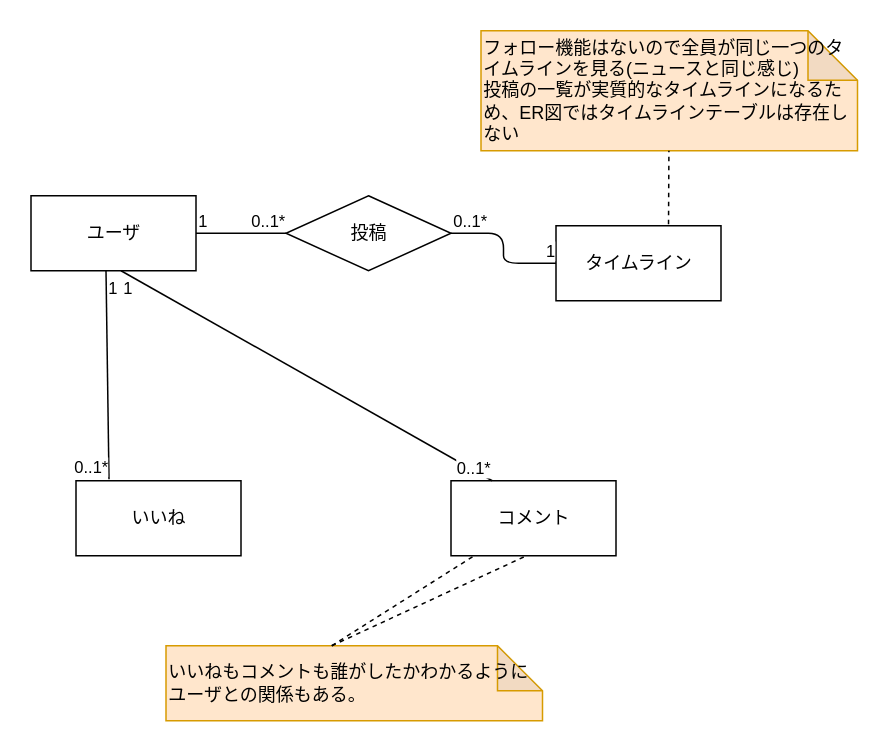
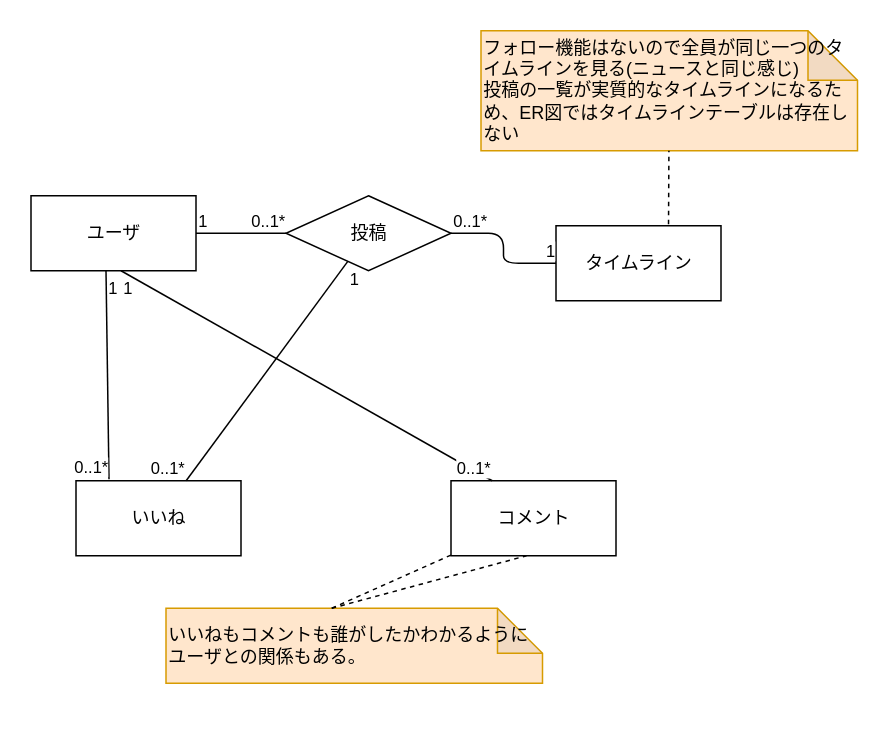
none -> (267, 371)
(354, 683) -> (354, 646)
